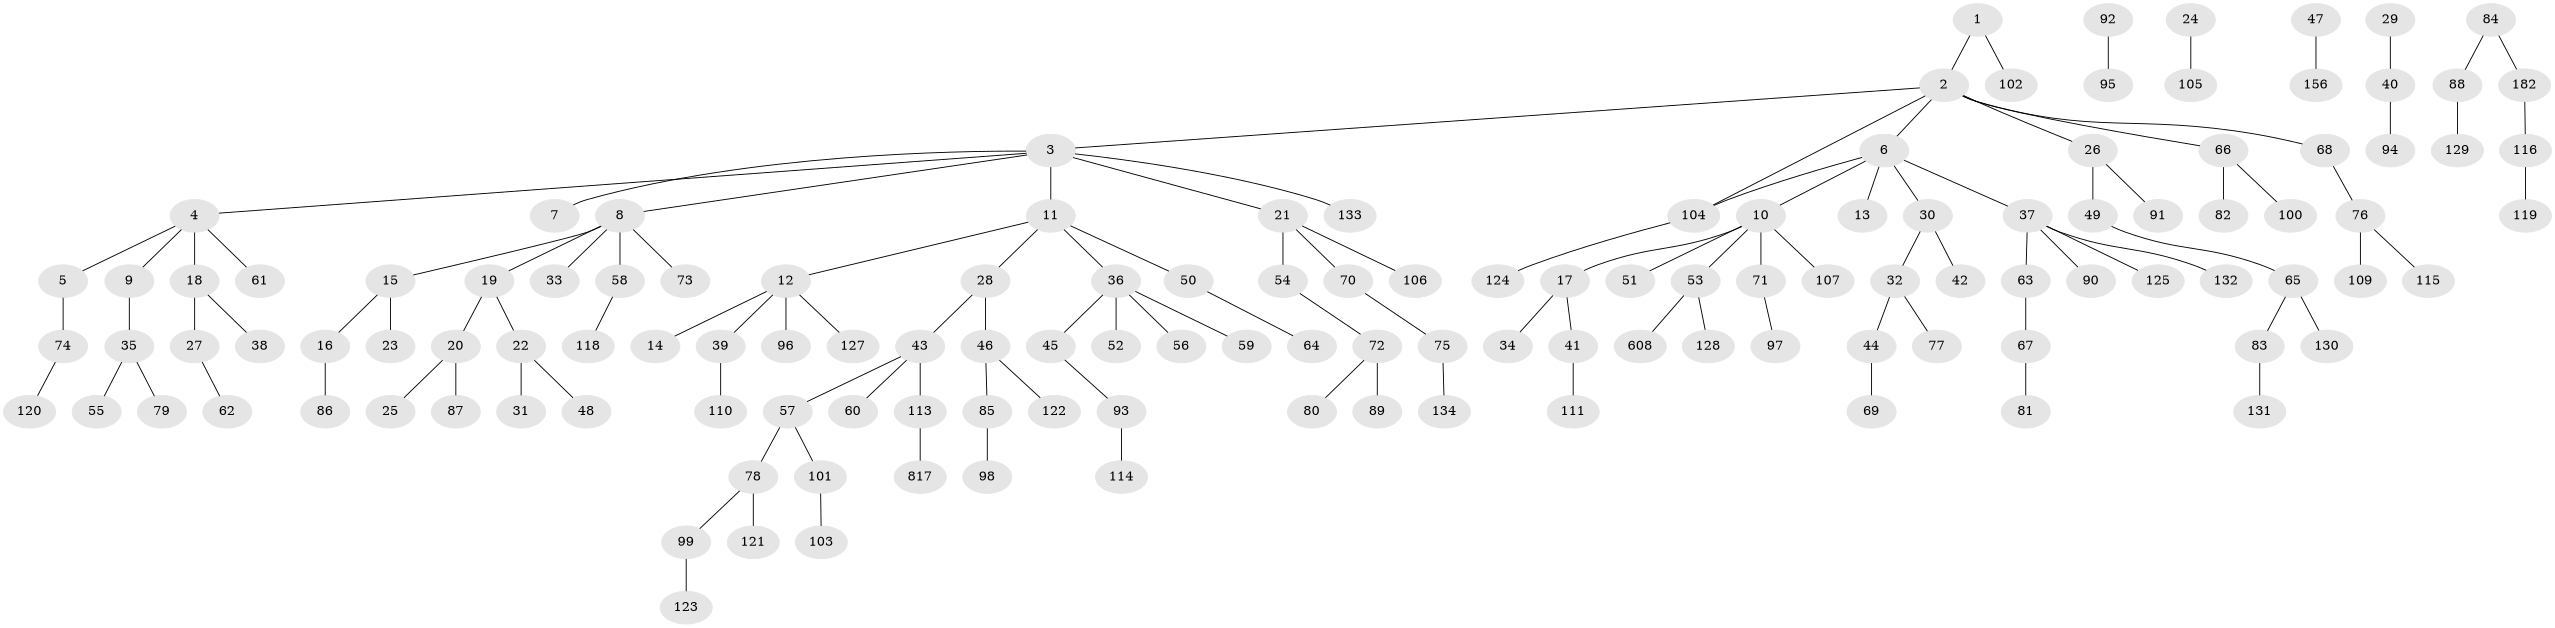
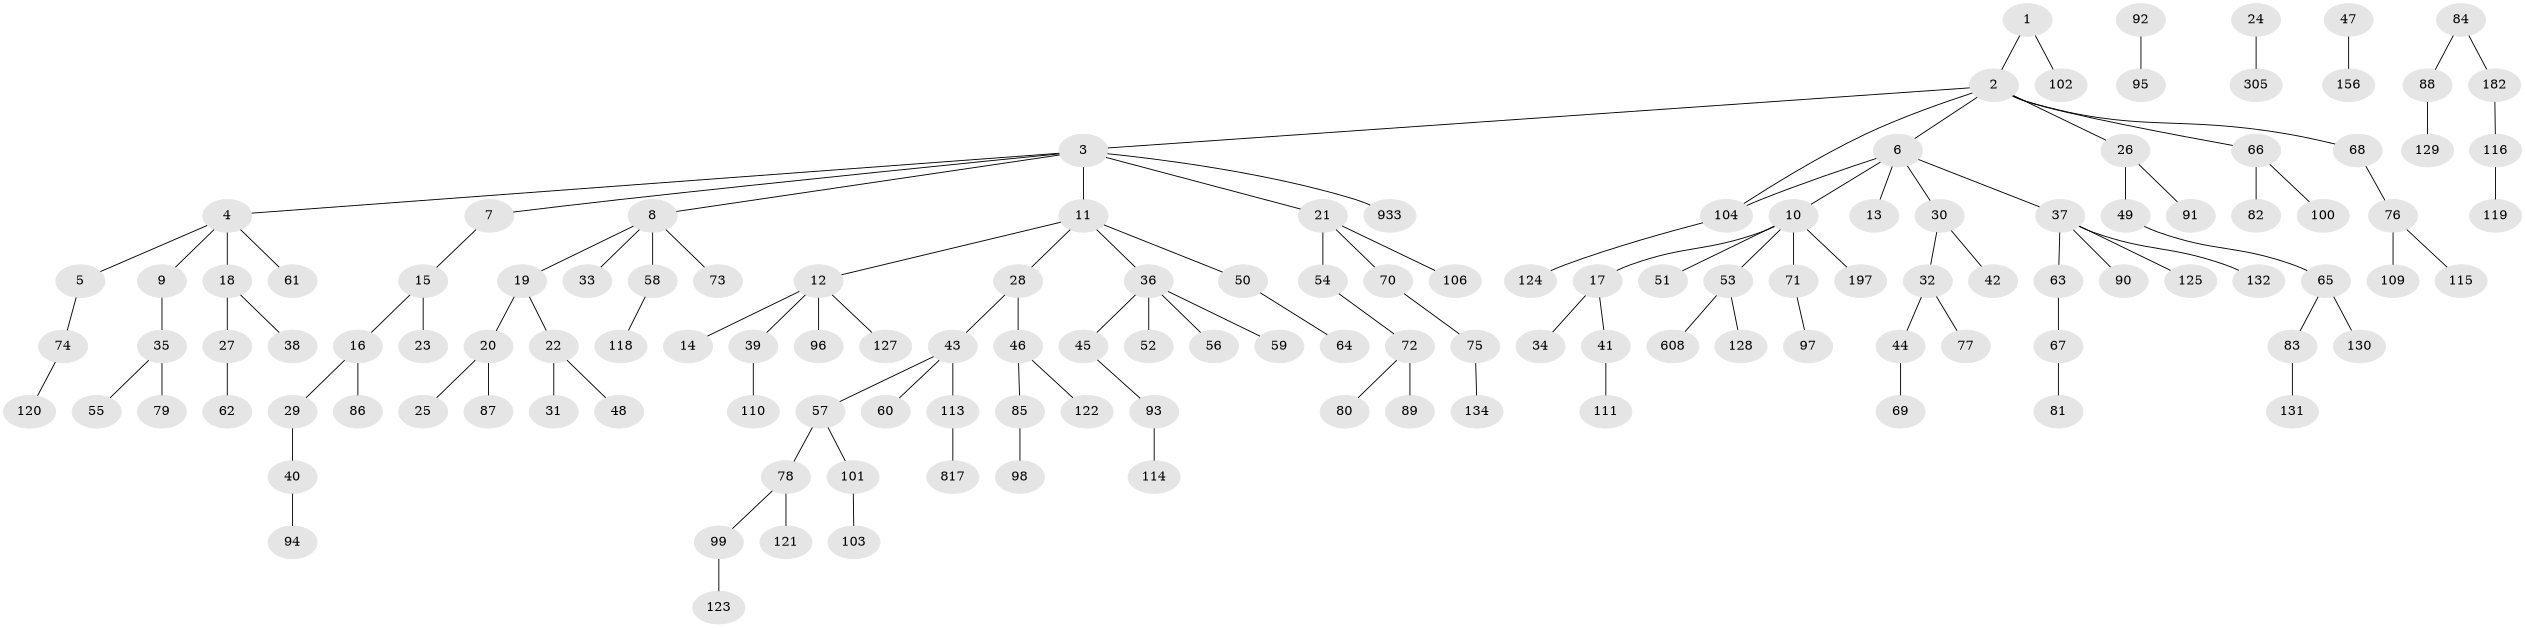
(2191, 85) -> (2256, 85)
(1350, 216) -> (1390, 216)
(508, 253) -> (456, 249)
(1828, 281) -> (1861, 281)
none -> (325, 379)
